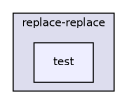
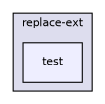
(64, 24) -> (53, 24)
